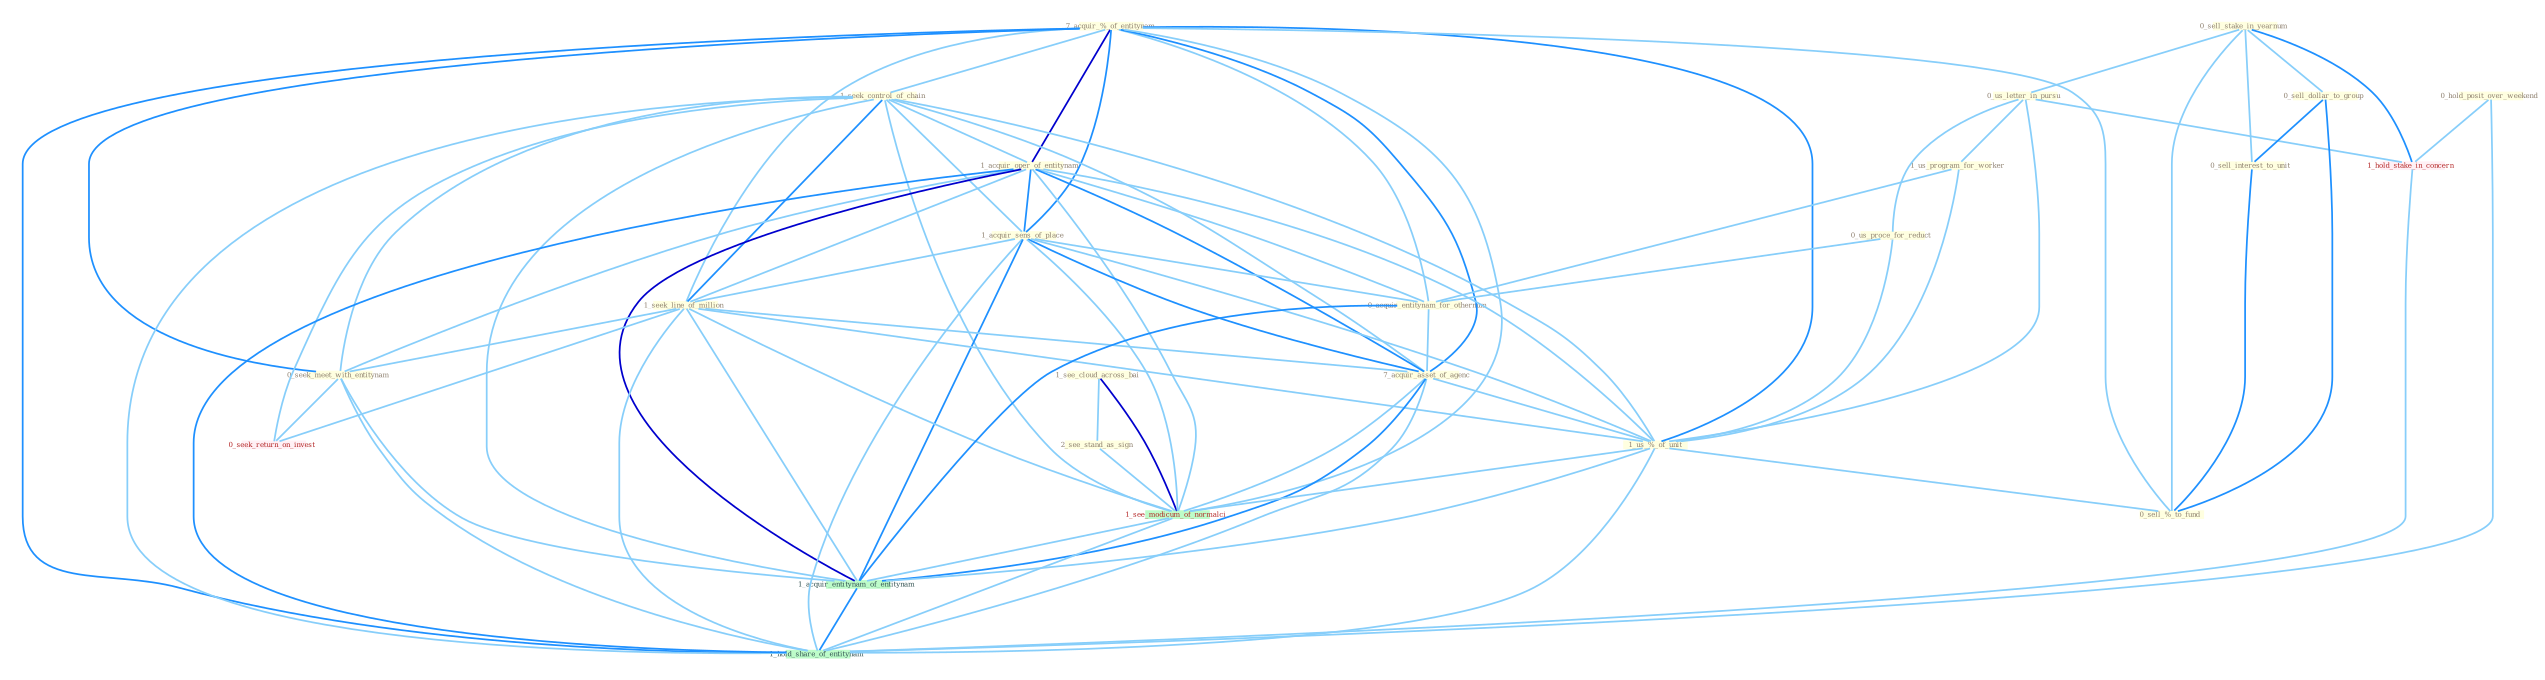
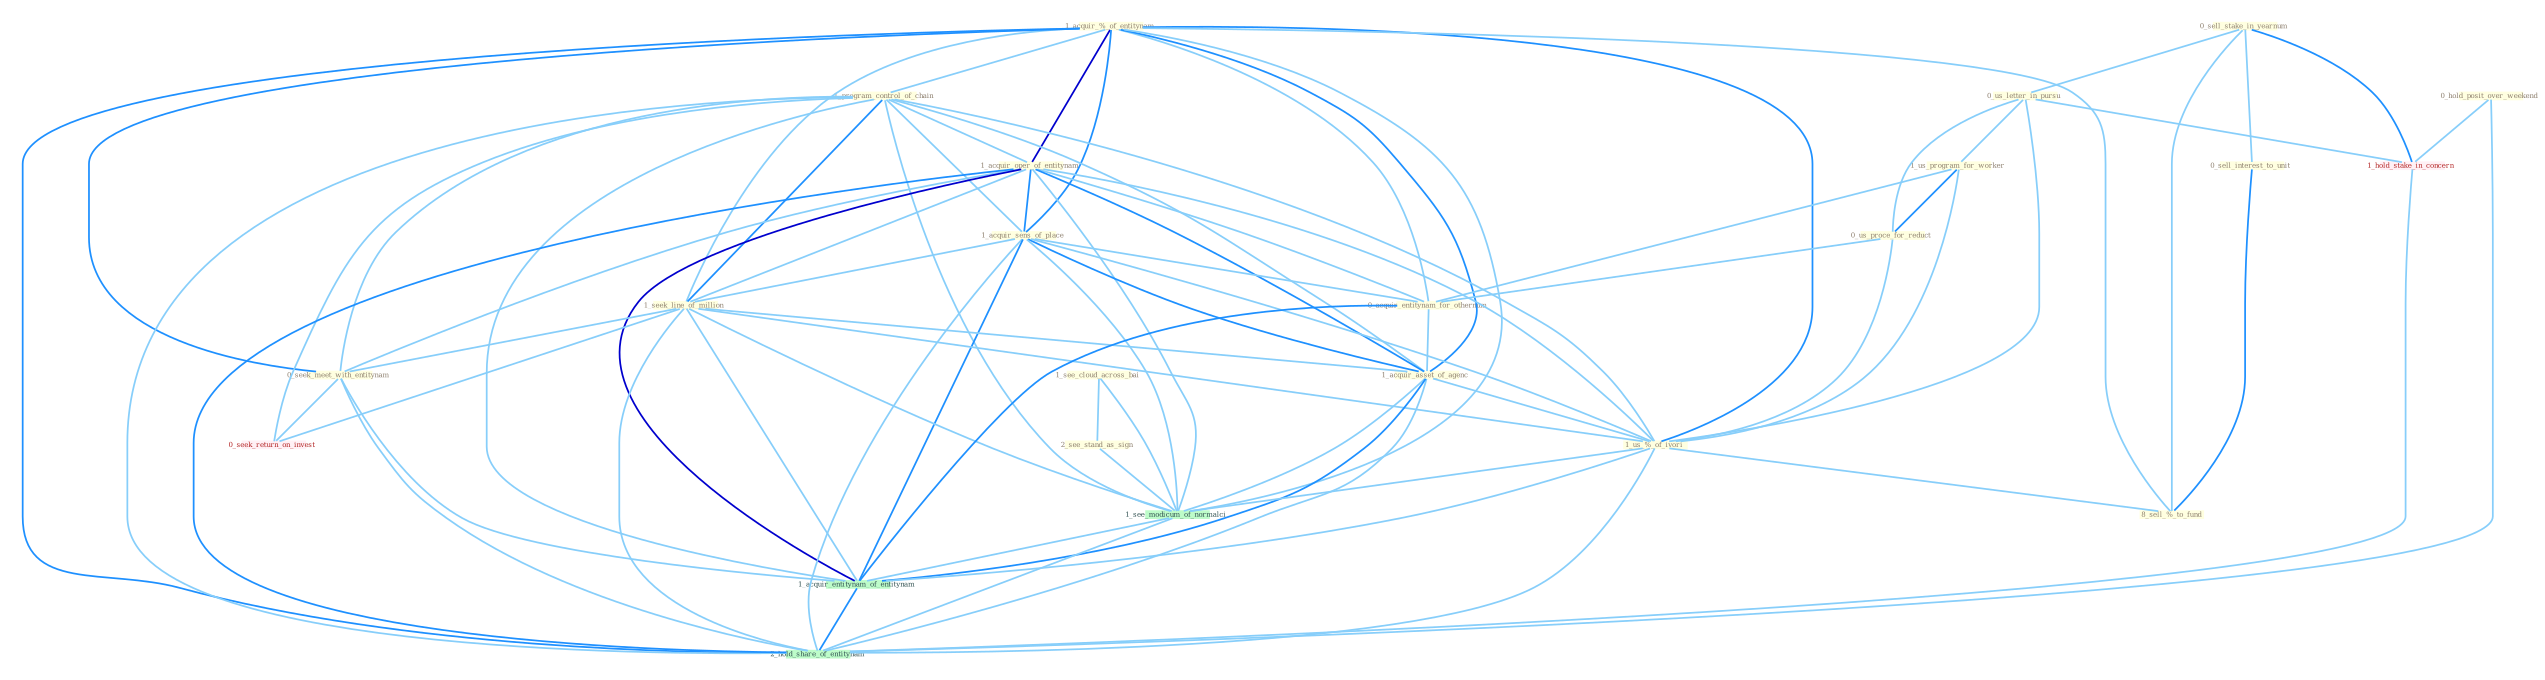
(1111, 26) -> (1111, 26)
(884, 96) -> (884, 96)
(2325, 96) -> none
none -> (1926, 201)
(1427, 375) -> (1427, 375)
(1144, 442) -> (1144, 442)
(1655, 445) -> (1655, 445)
(1178, 515) -> (1178, 515)
(2172, 515) -> (2172, 515)
(818, 654) -> (818, 654)
